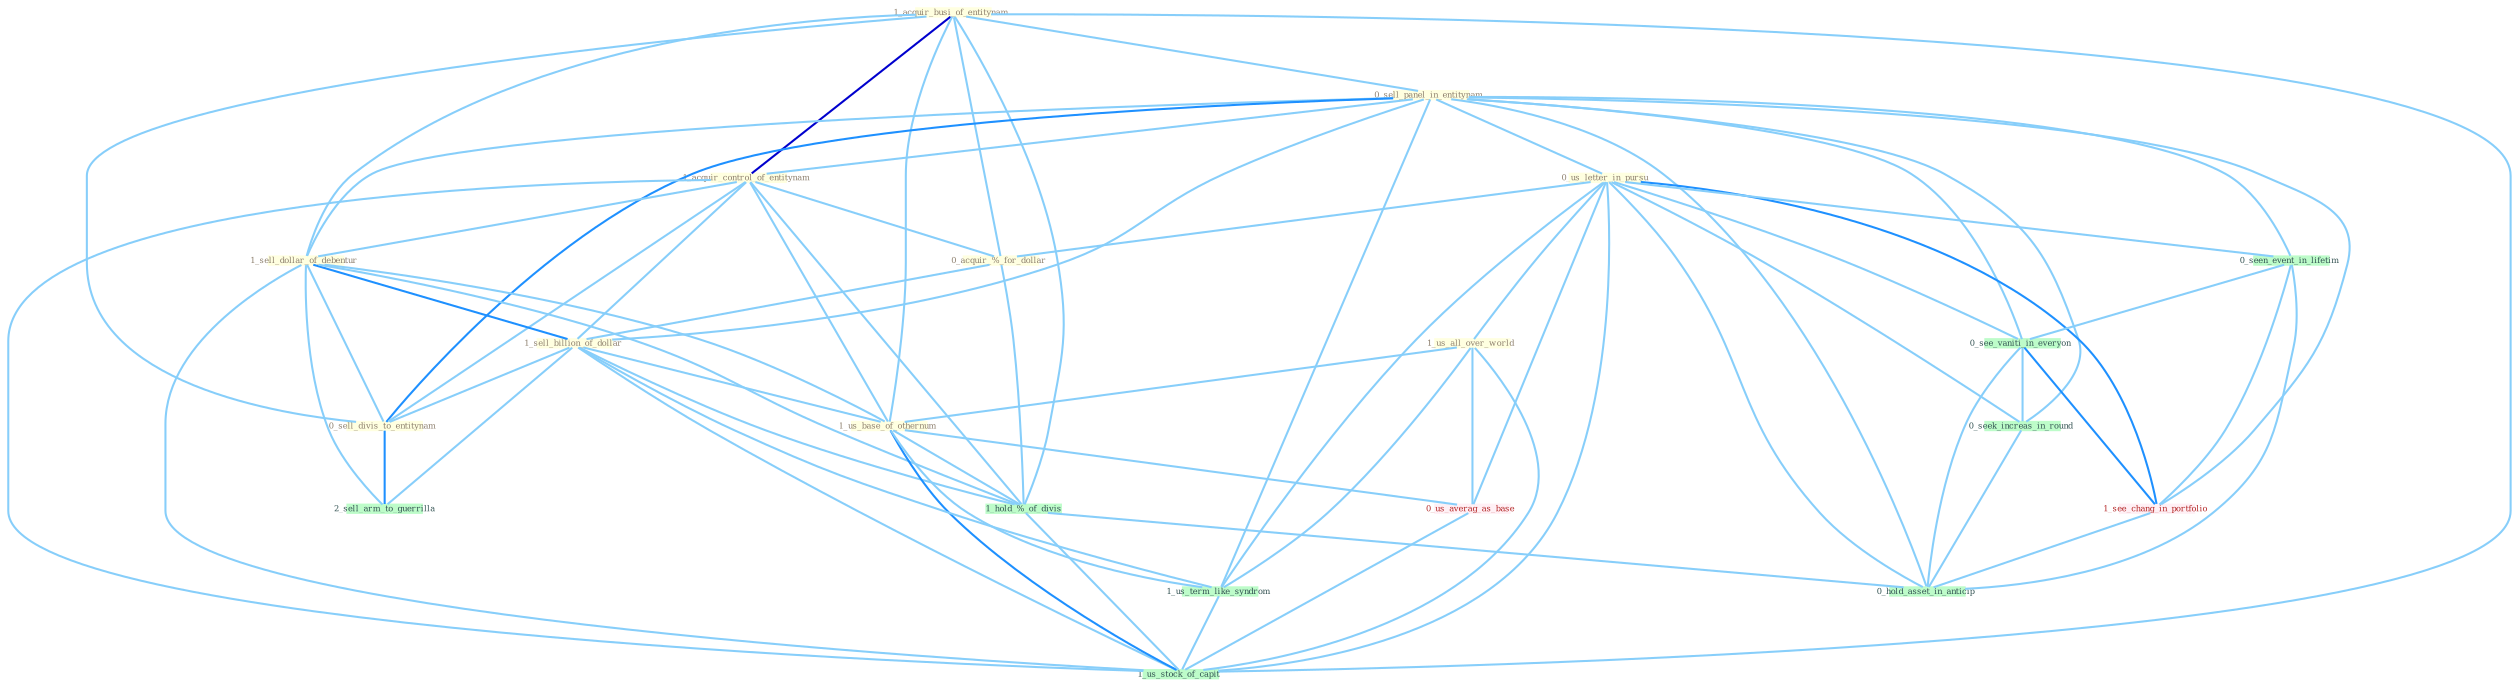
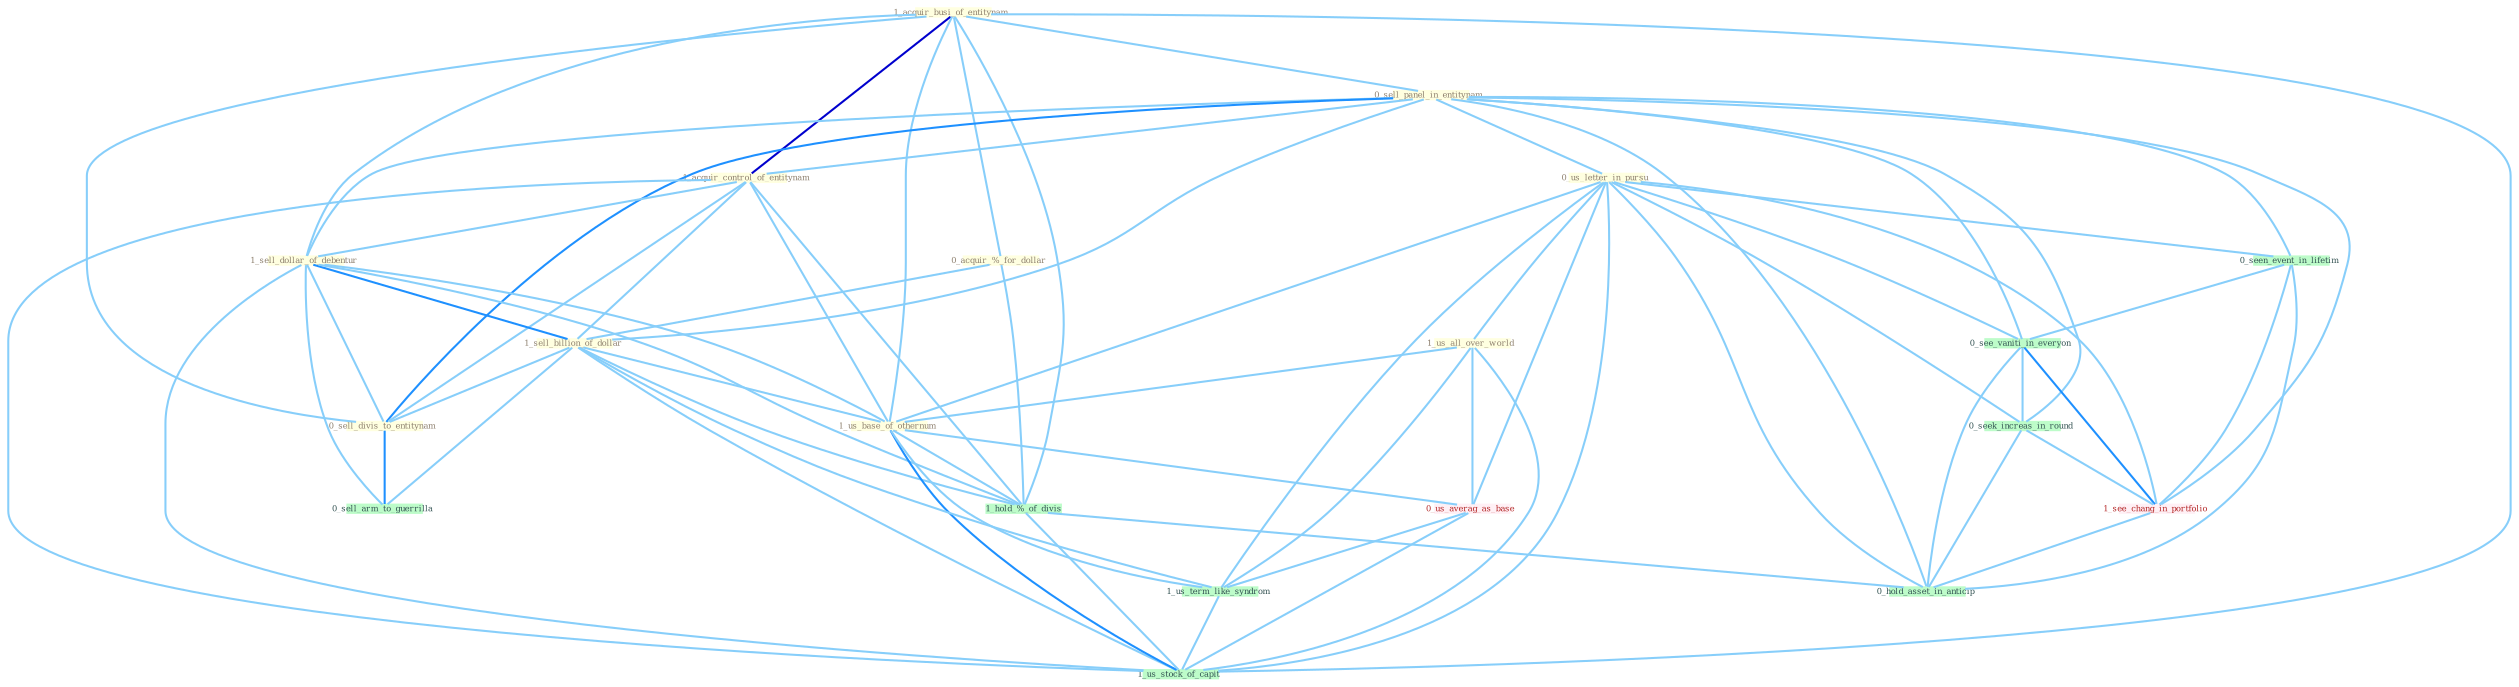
(875, 219) -> none
(1304, 219) -> (1248, 302)
(1958, 261) -> (1958, 261)
(1326, 343) -> (1340, 552)
none -> (2090, 467)
(385, 509) -> (385, 509)
